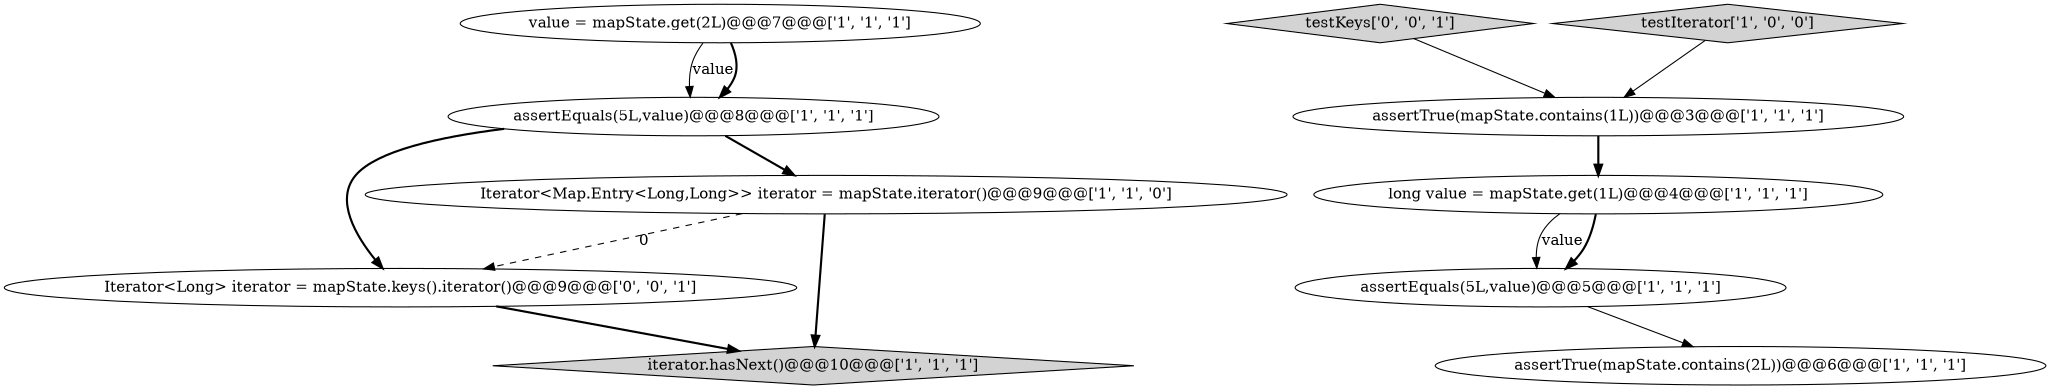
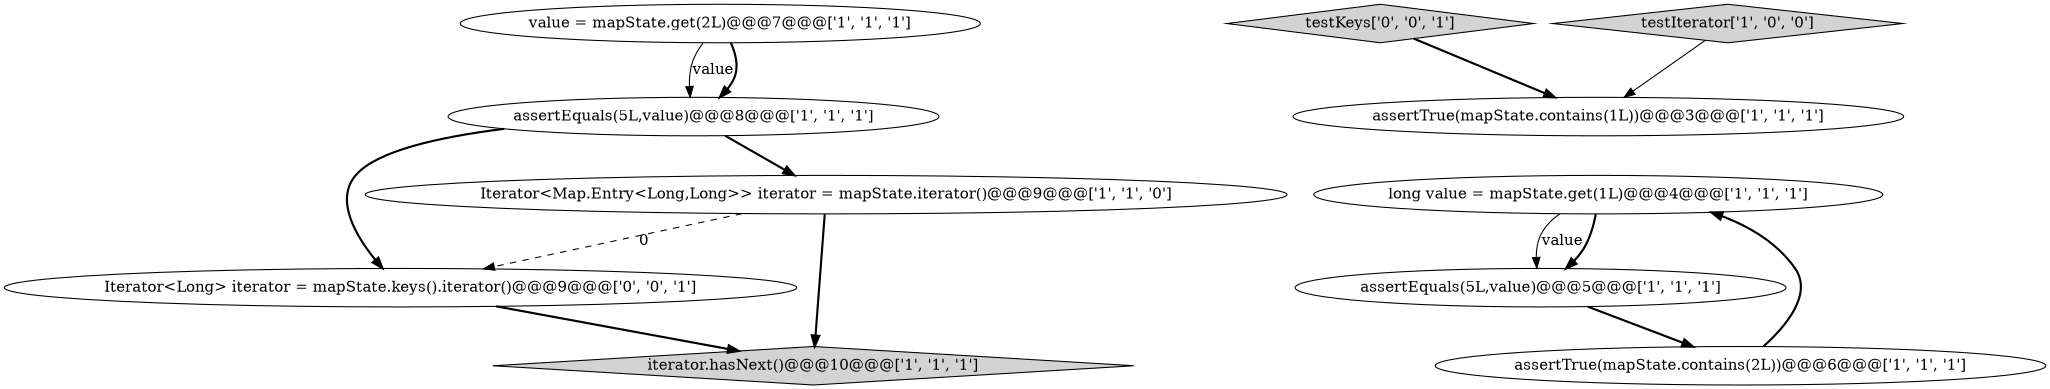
(1479, 66) -> (1479, 66)
(1598, 150) -> (1795, 268)
(1635, 325) -> (1635, 325)
